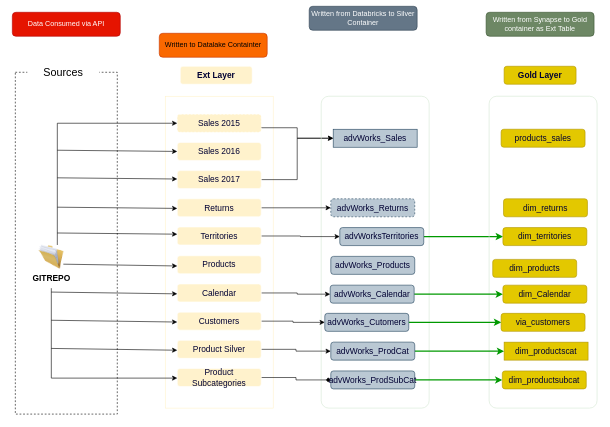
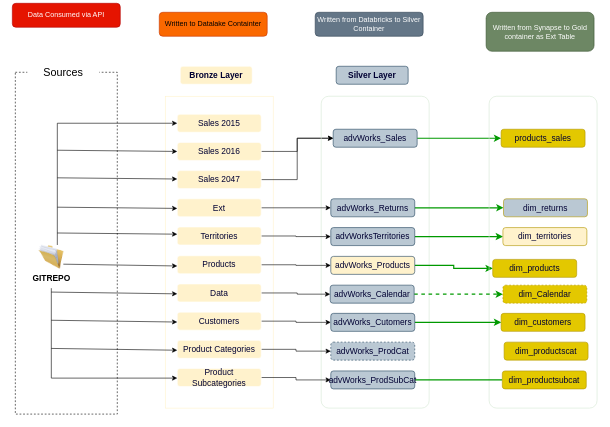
(363, 18) -> (369, 24)
(66, 24) -> (66, 15)
(540, 24) -> (540, 32)
(213, 45) -> (213, 24)
(216, 75) -> (216, 75)
none -> (372, 75)
(540, 75) -> none
(219, 123) -> (219, 123)
(283, 128) -> none
(375, 138) -> (375, 138)
none -> (456, 138)
none -> (278, 152)
(219, 180) -> (219, 180)
(219, 208) -> (219, 208)
(373, 208) -> (373, 208)
none -> (456, 208)
(546, 208) -> (546, 208)
(382, 237) -> (373, 237)
(545, 237) -> (545, 237)
none -> (310, 266)
(373, 266) -> (373, 266)
none -> (453, 266)
(219, 293) -> (219, 293)
(455, 294) -> (455, 294)
(545, 294) -> (545, 294)
(367, 323) -> (373, 323)
(543, 323) -> (543, 323)
(219, 350) -> (219, 350)
(373, 351) -> (373, 351)
(457, 351) -> none
(546, 351) -> (546, 351)
(325, 380) -> (325, 380)
(495, 380) -> (496, 380)
